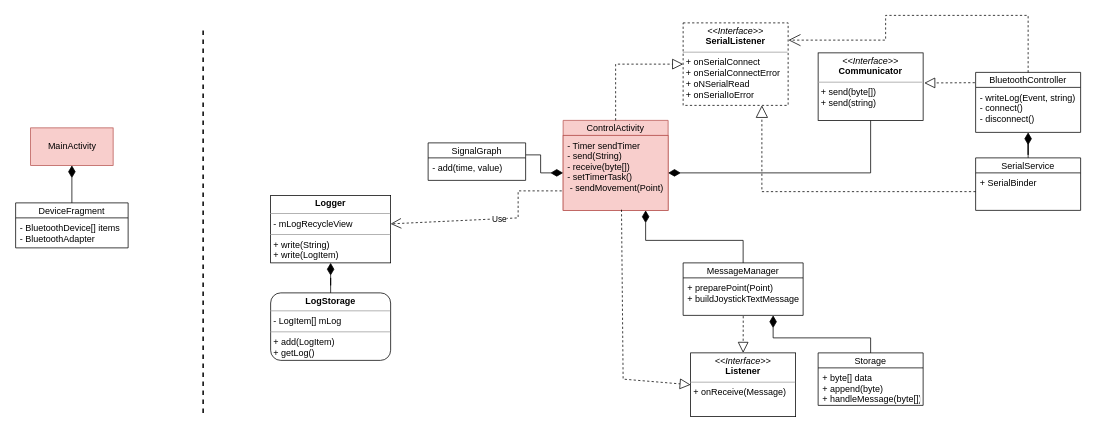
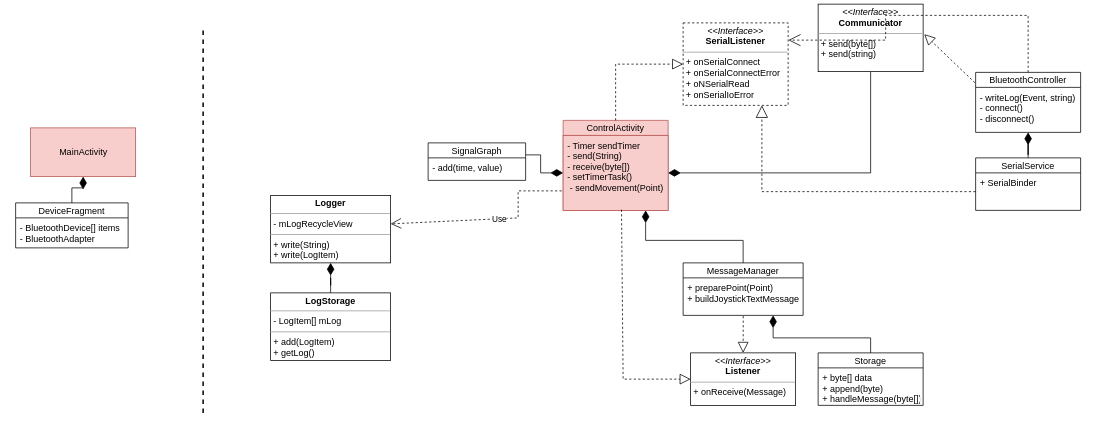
(870, 87) -> (870, 38)
(72, 147) -> (83, 152)
(330, 327) -> (330, 327)
(743, 385) -> (743, 379)
